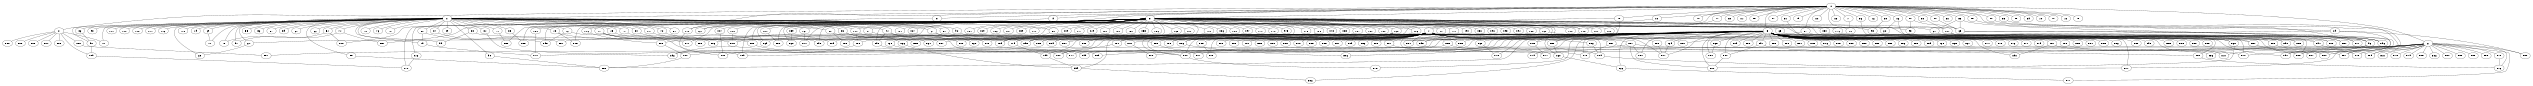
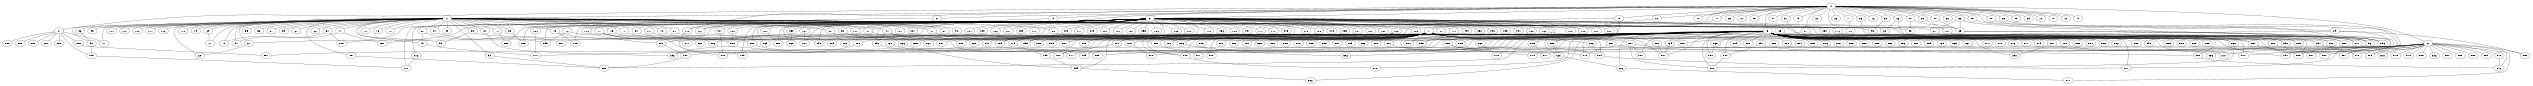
none -> (782, 37)
(1026, 52) -> (1509, 53)
